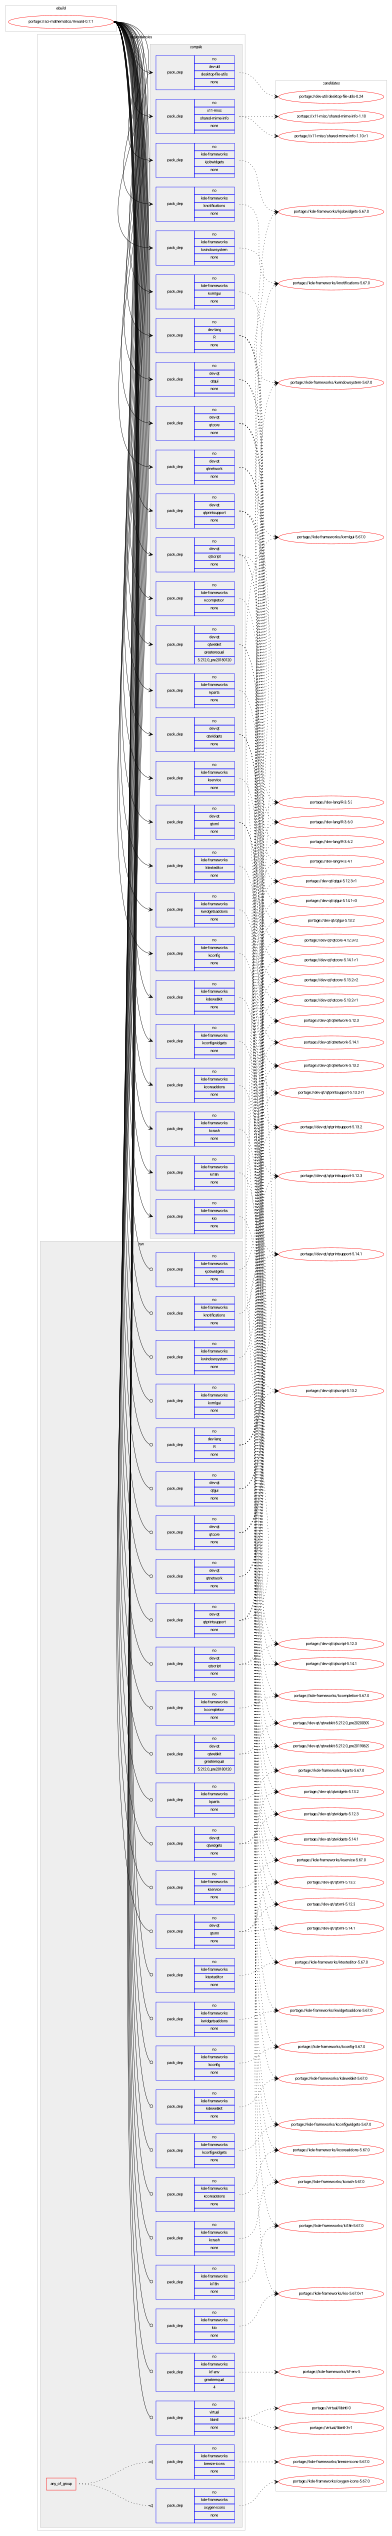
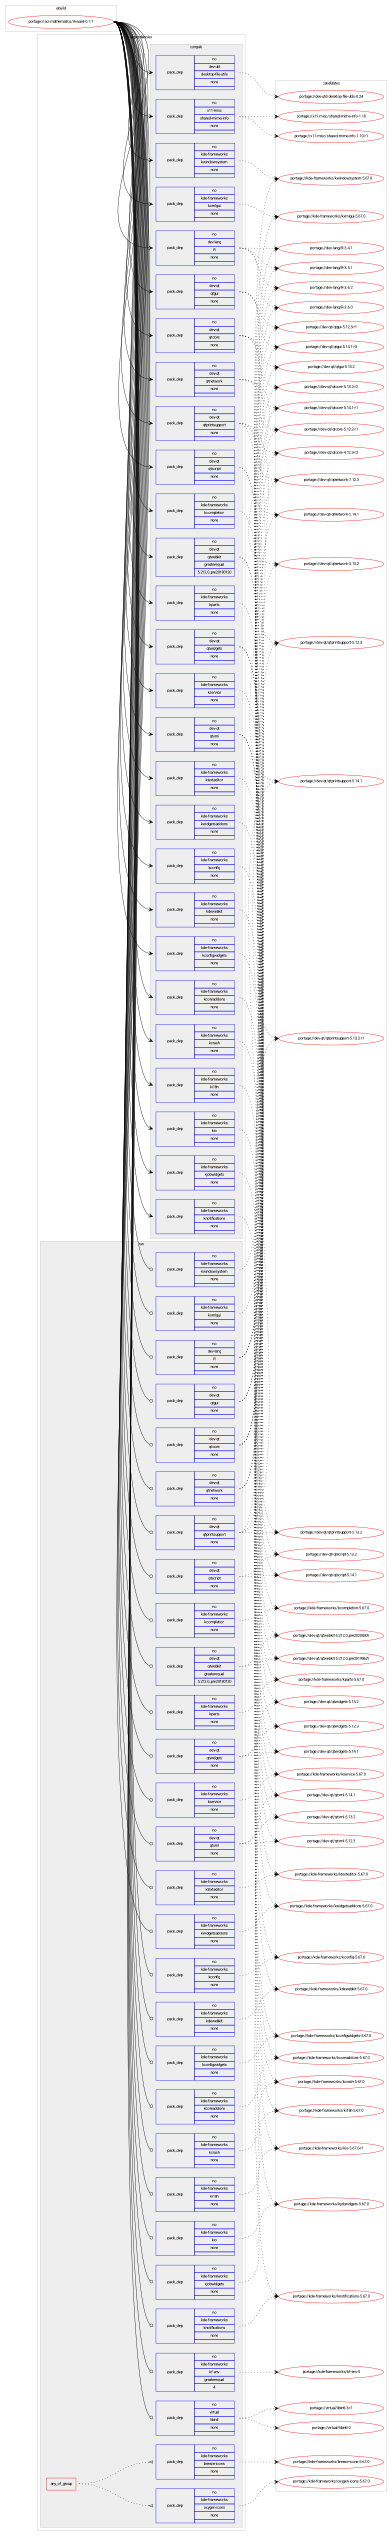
(331, 1021) -> (331, 480)
(331, 1644) -> none
